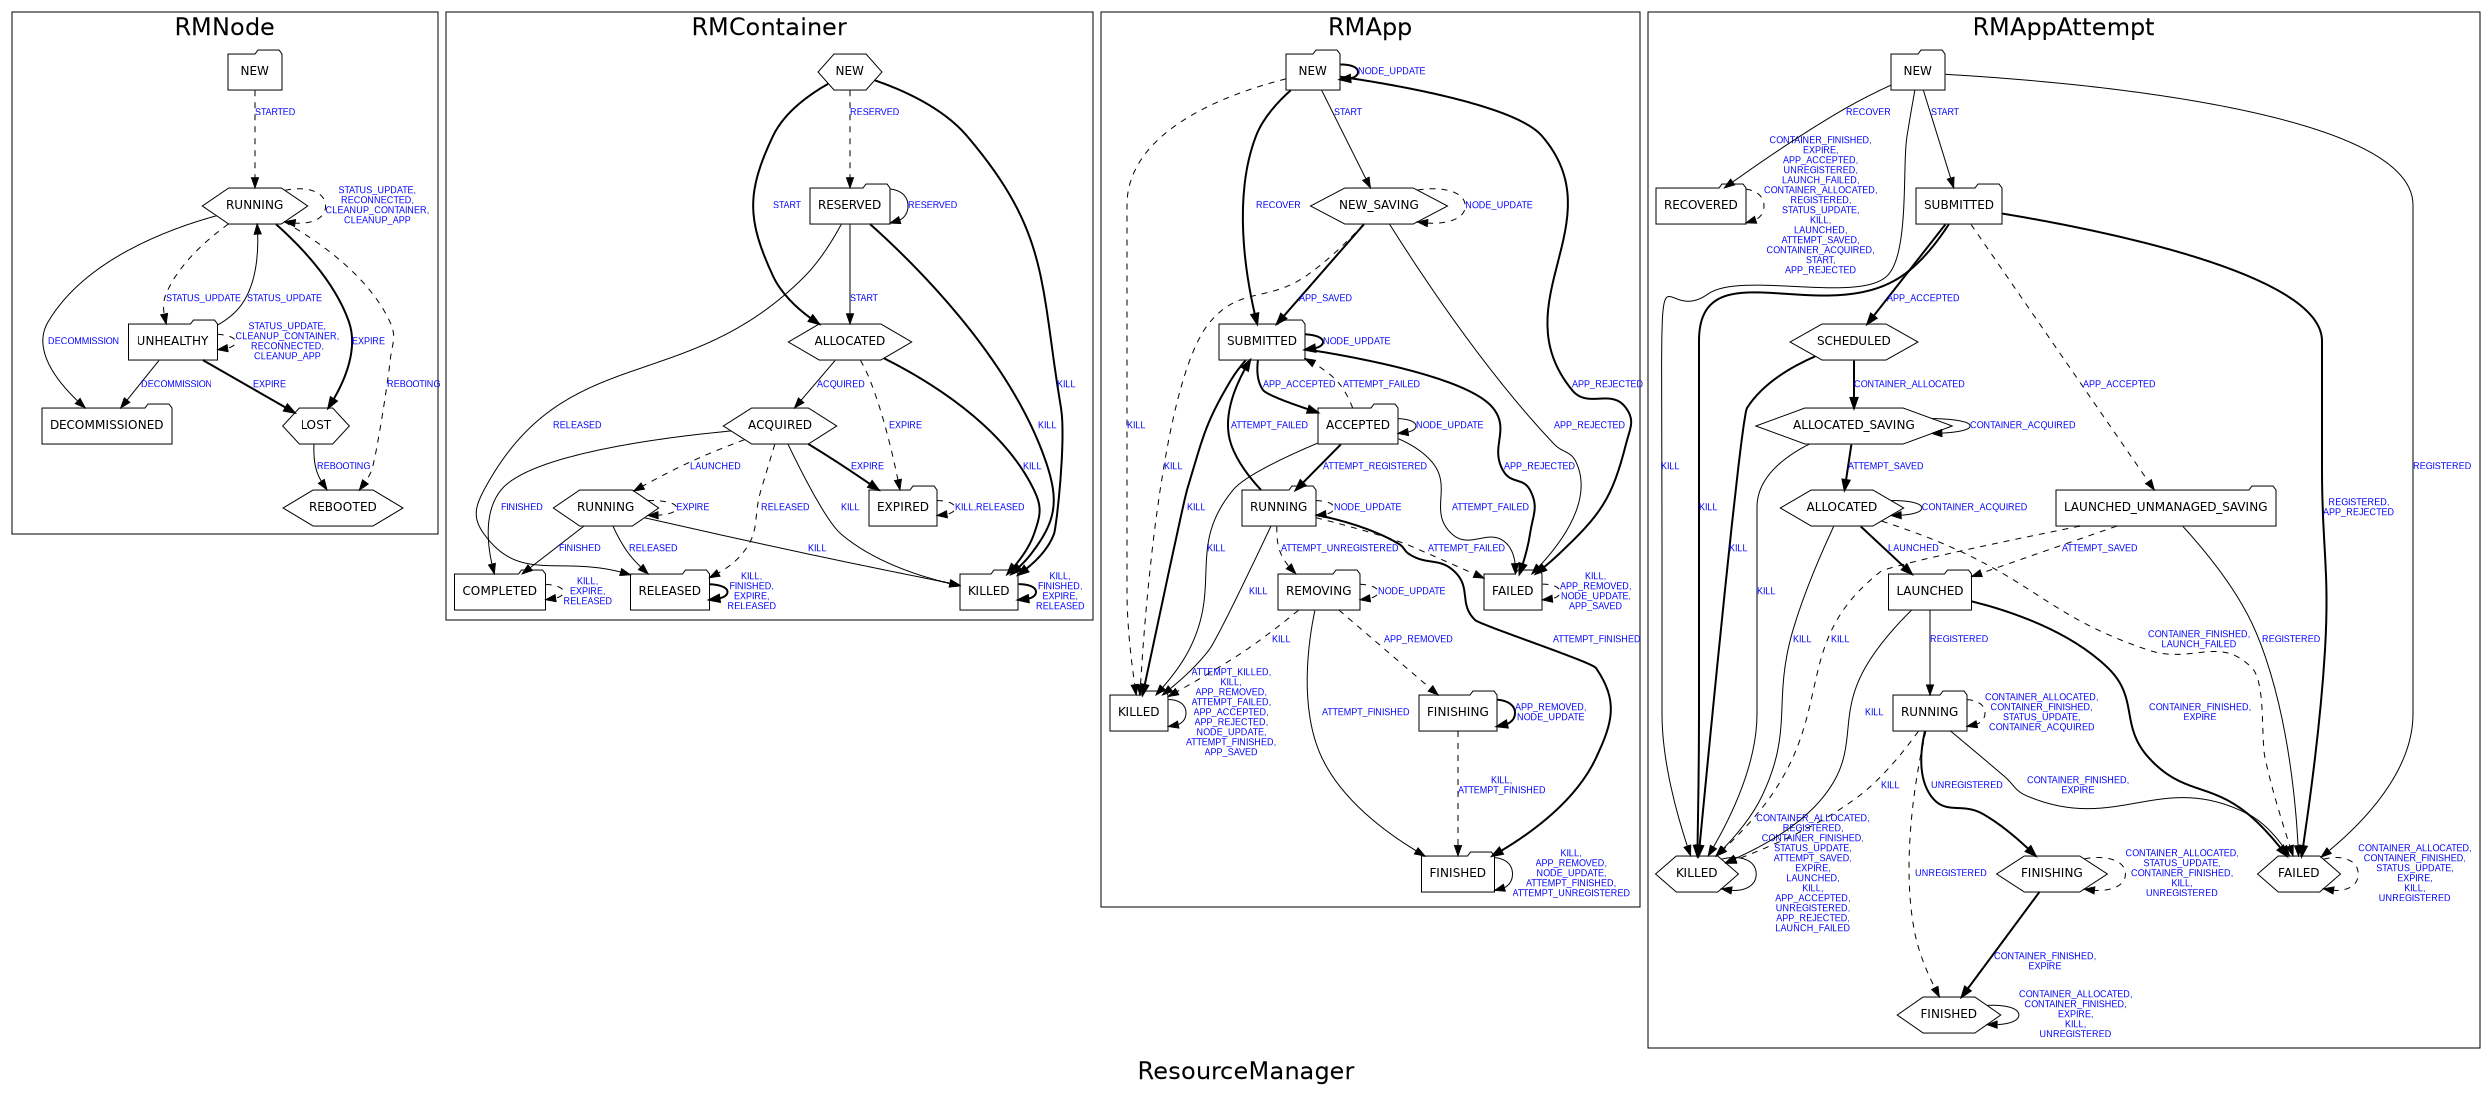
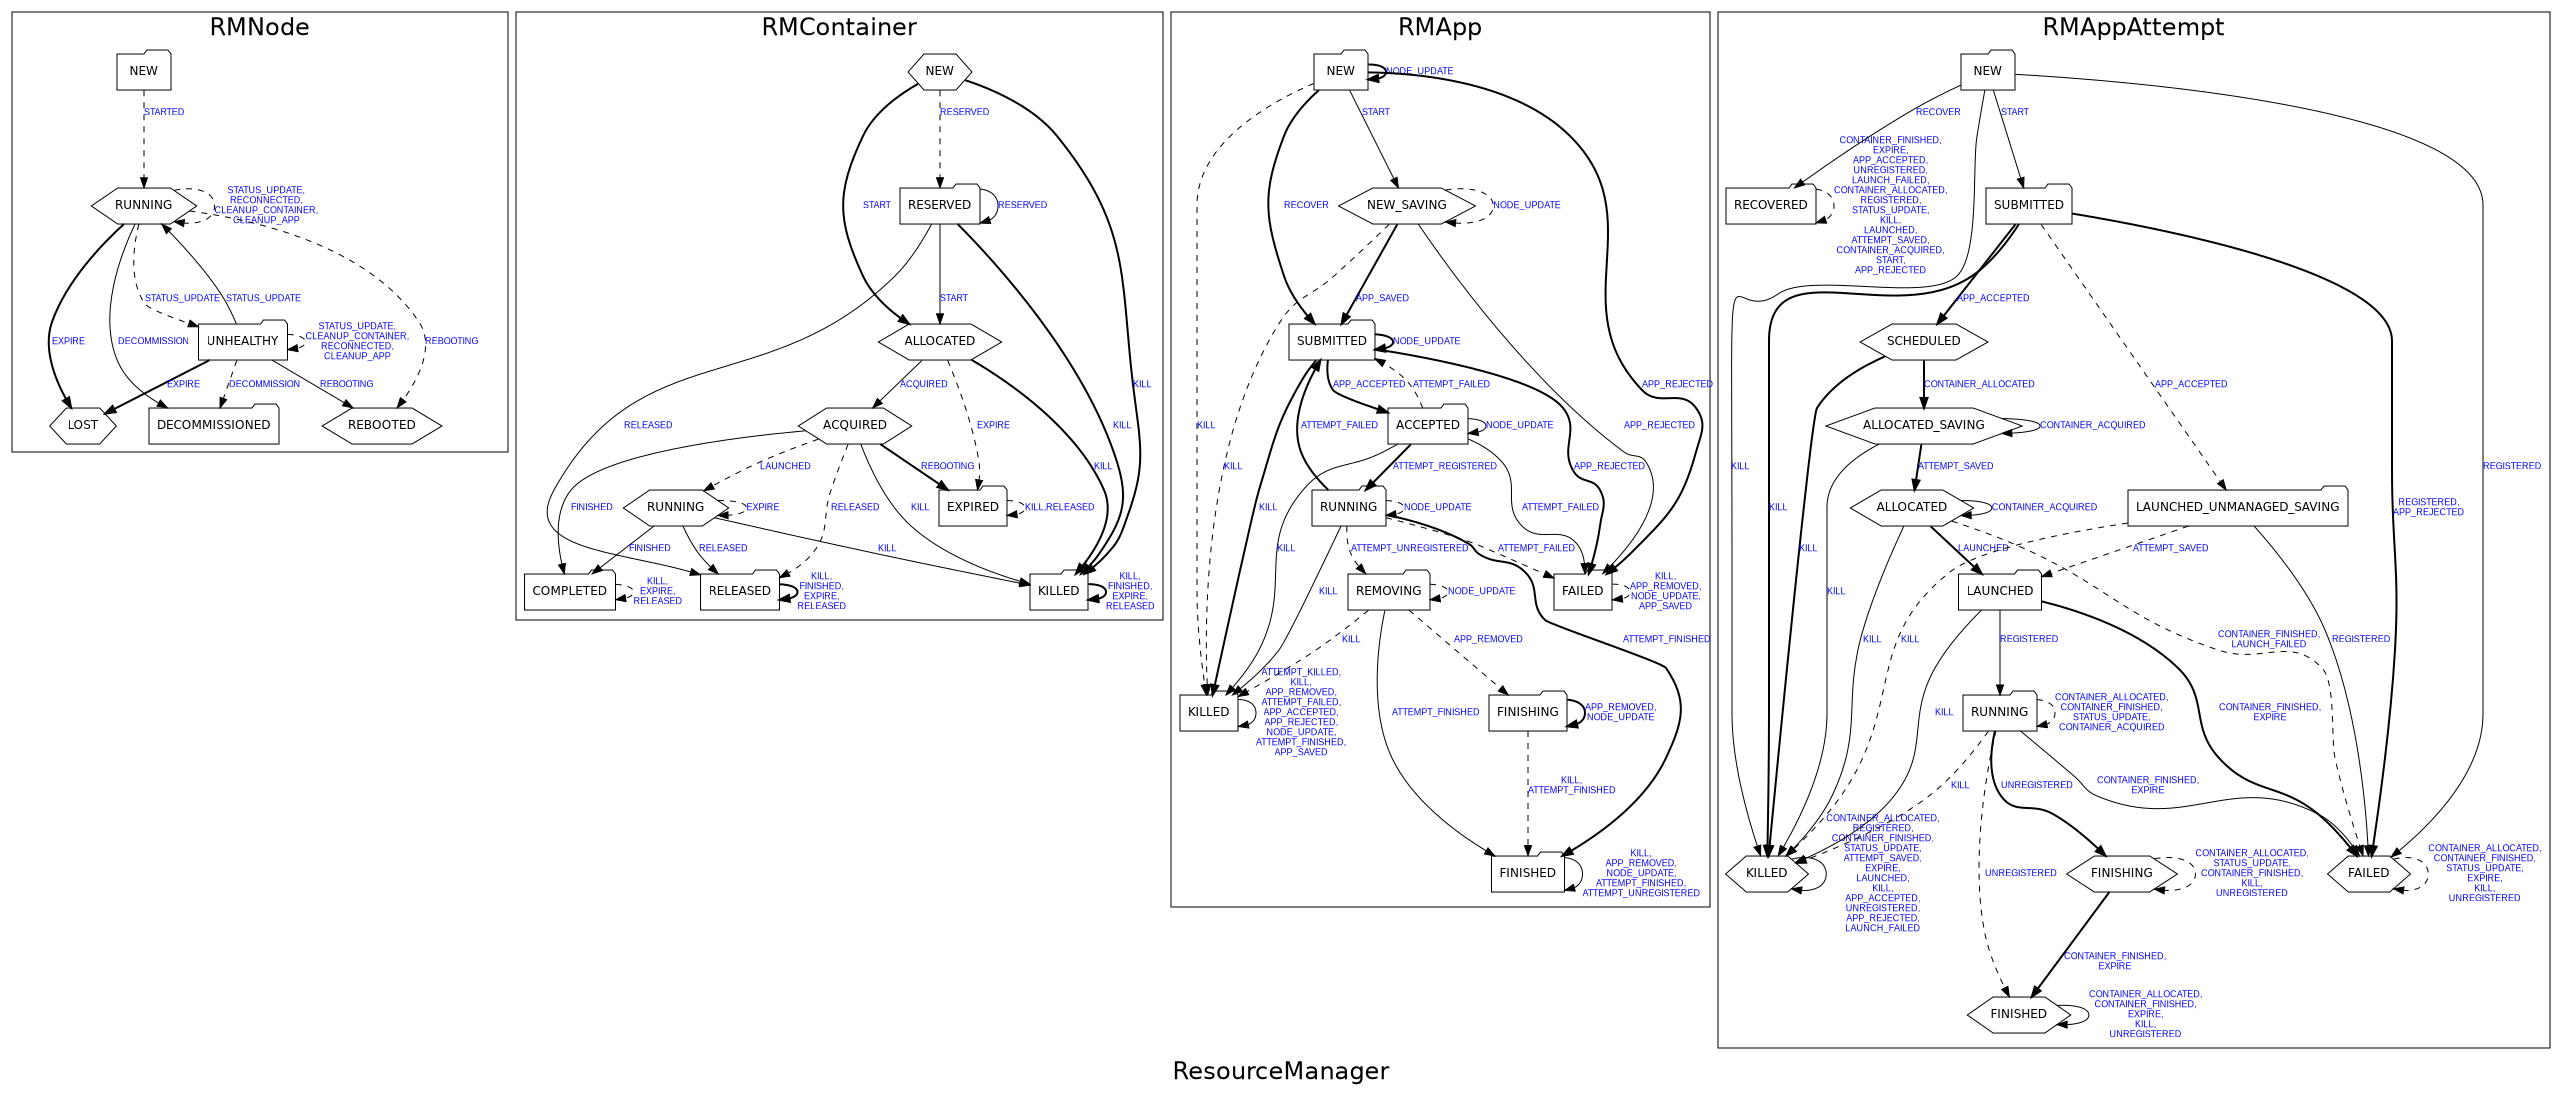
(143, 380) -> (230, 379)
(315, 463) -> (308, 381)
(868, 467) -> (948, 467)
